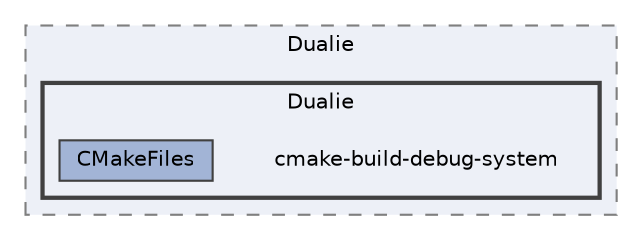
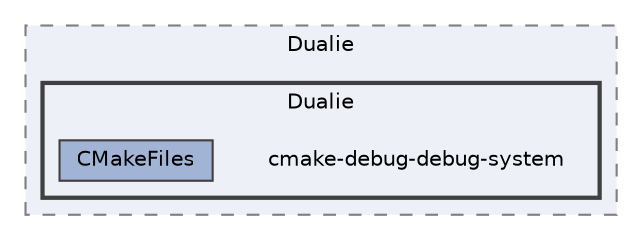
(417, 161) -> (417, 161)
